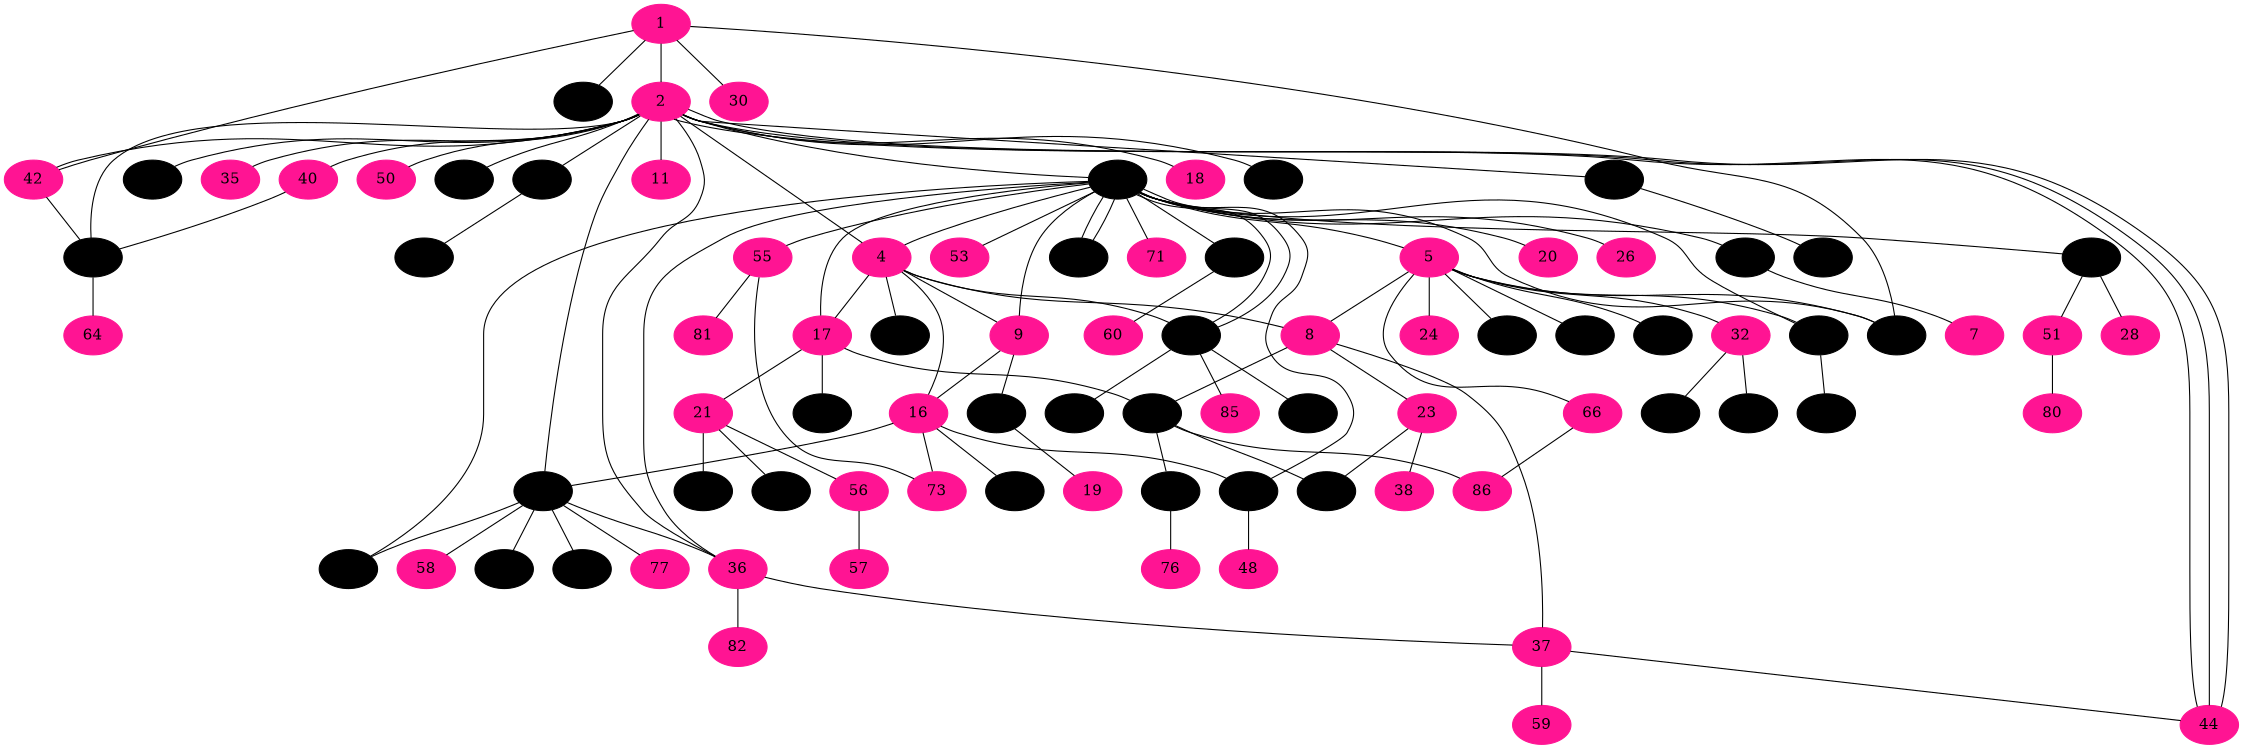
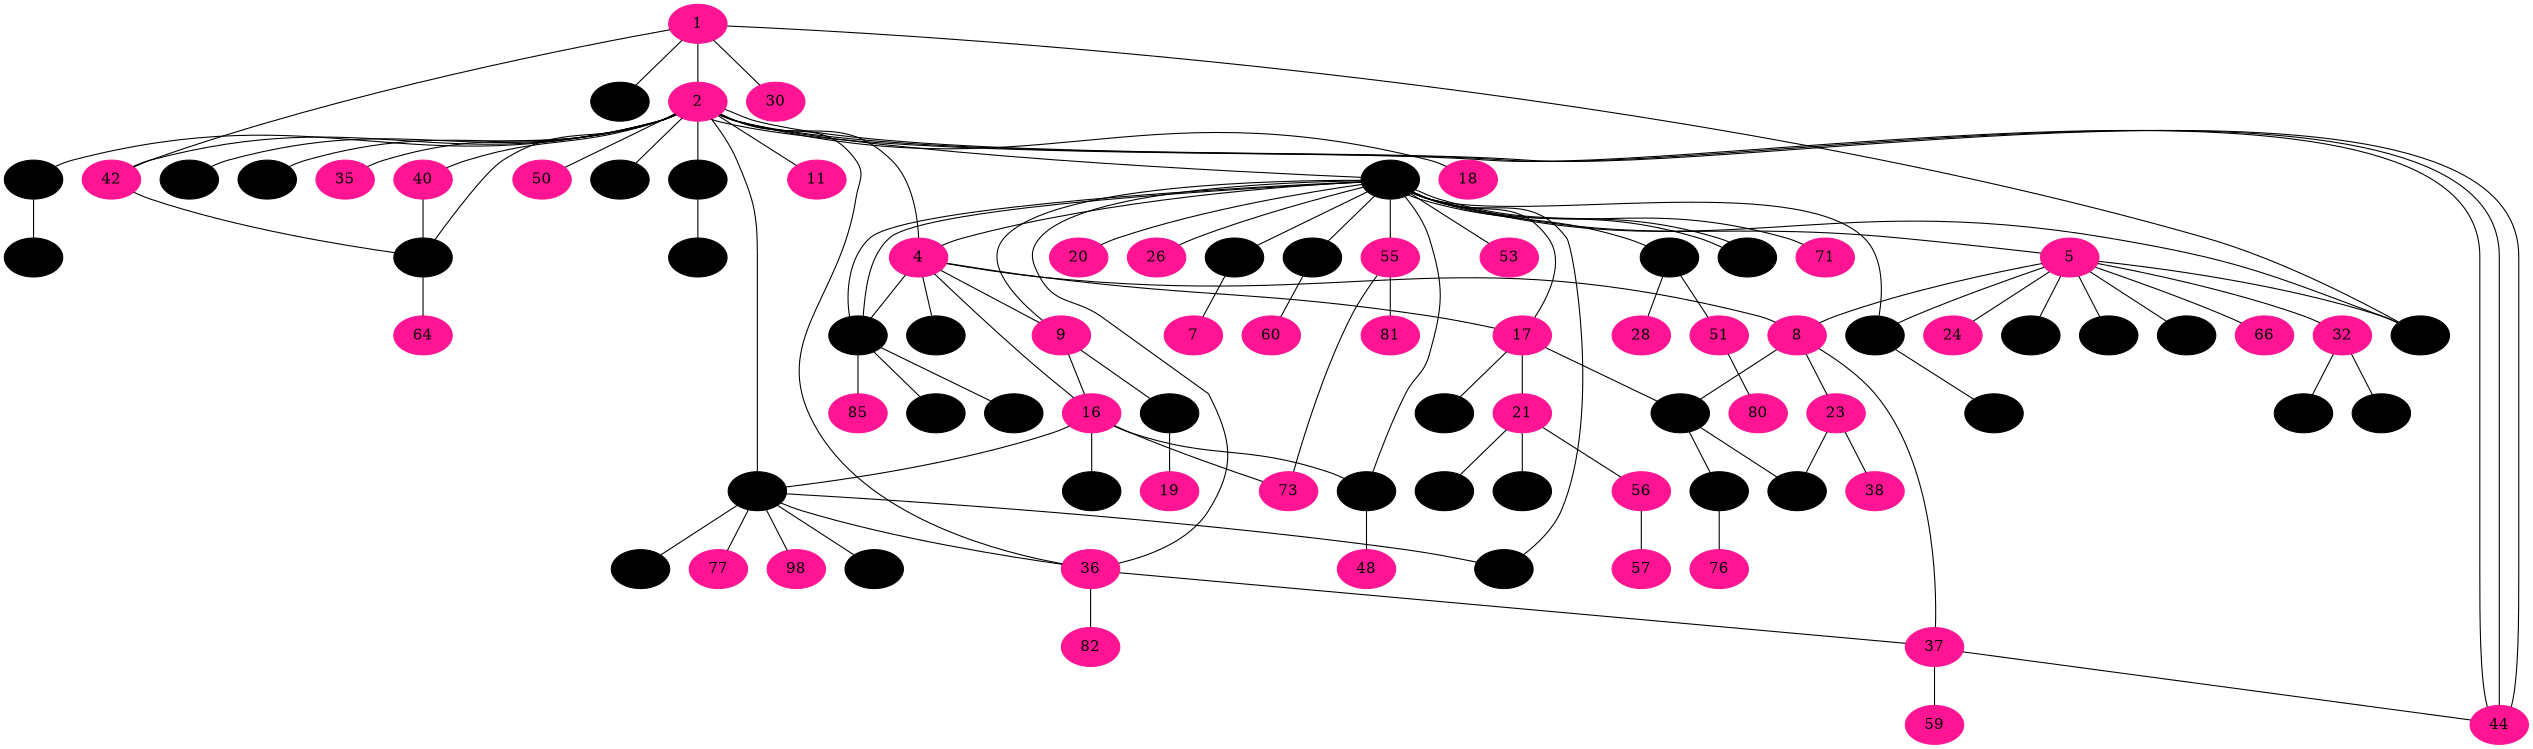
(1482, 491) -> none
(426, 569) -> (796, 569)
